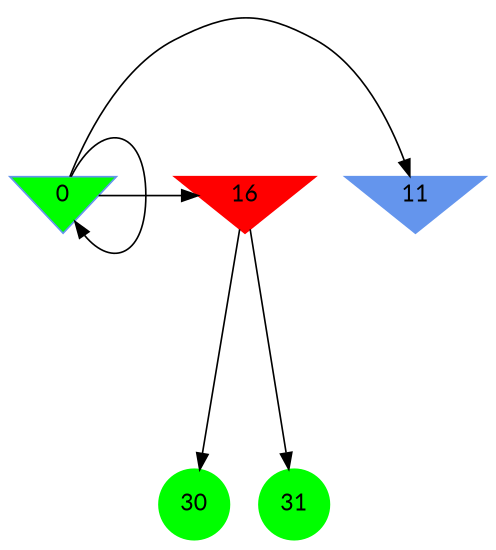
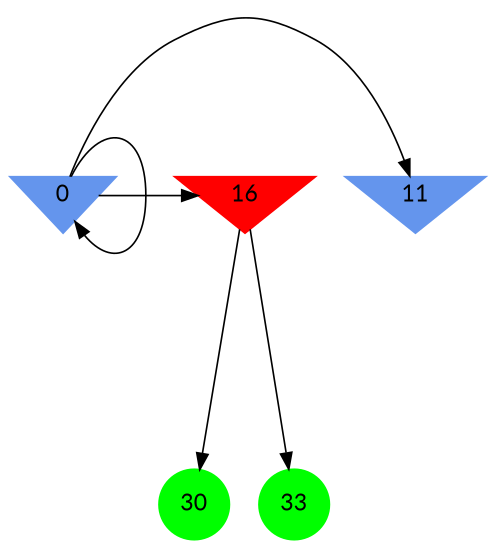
(63, 196) -> (63, 196)
(294, 504) -> (294, 504)
